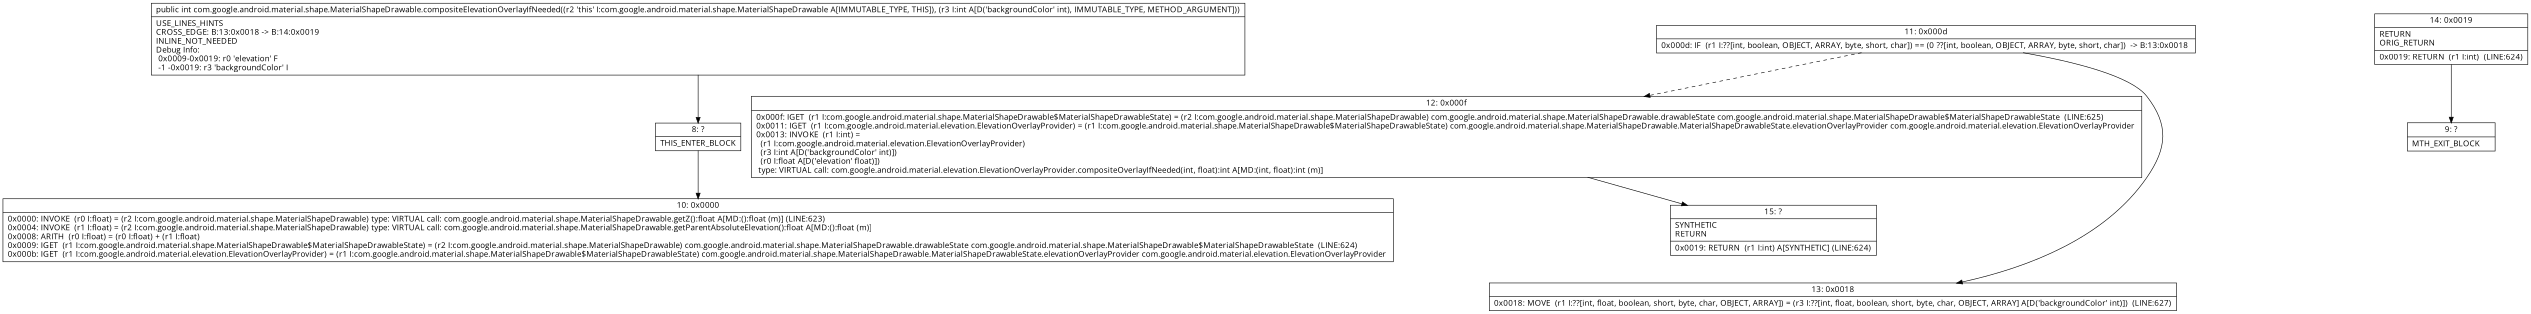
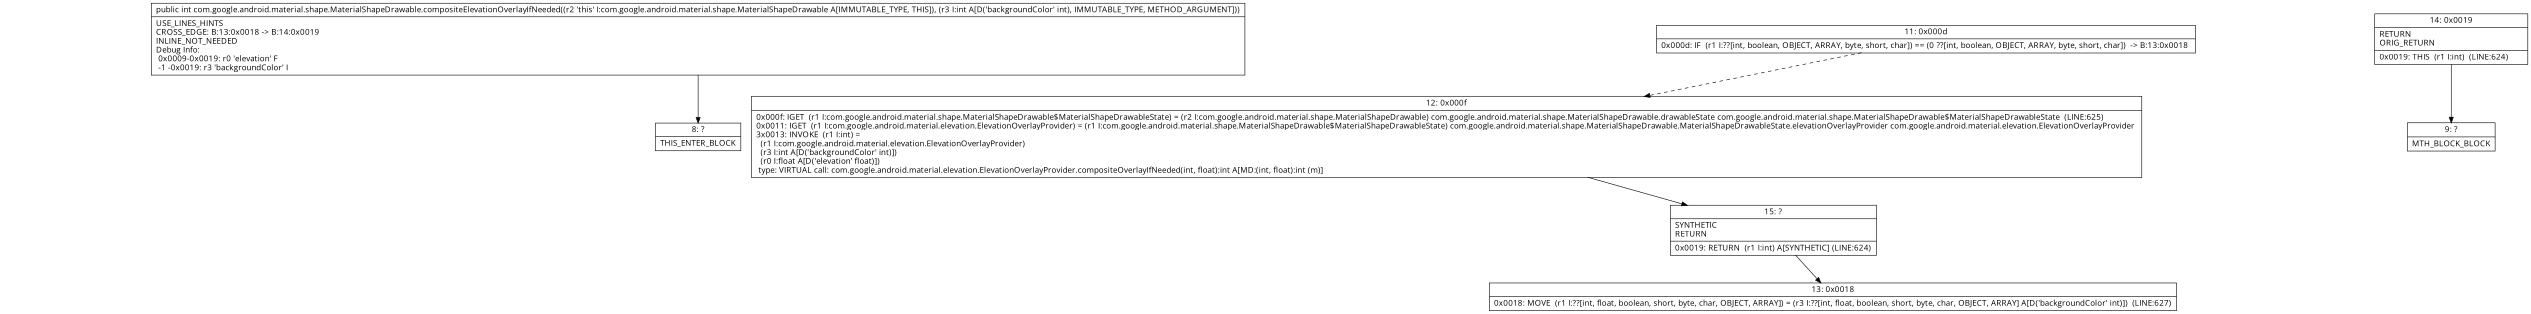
(2451, 57) -> (2444, 57)
(809, 135) -> (809, 135)
(2446, 144) -> (2451, 144)
(2148, 175) -> (1806, 267)
(698, 230) -> none
